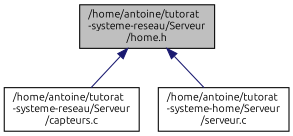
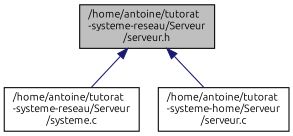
(147, 27) -> (147, 27)
(72, 109) -> (72, 109)
